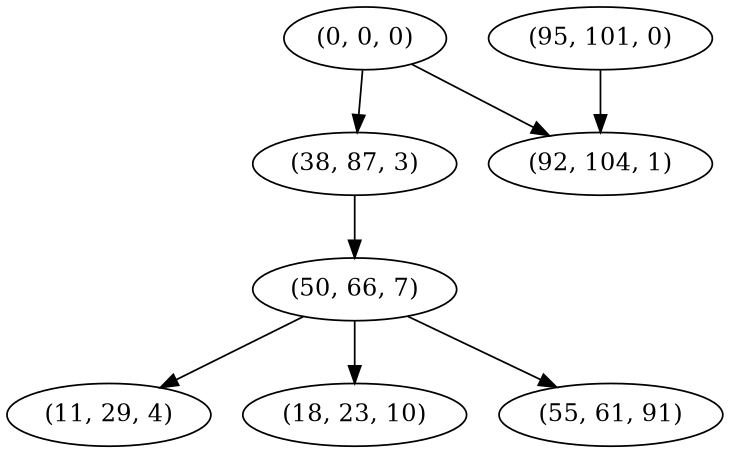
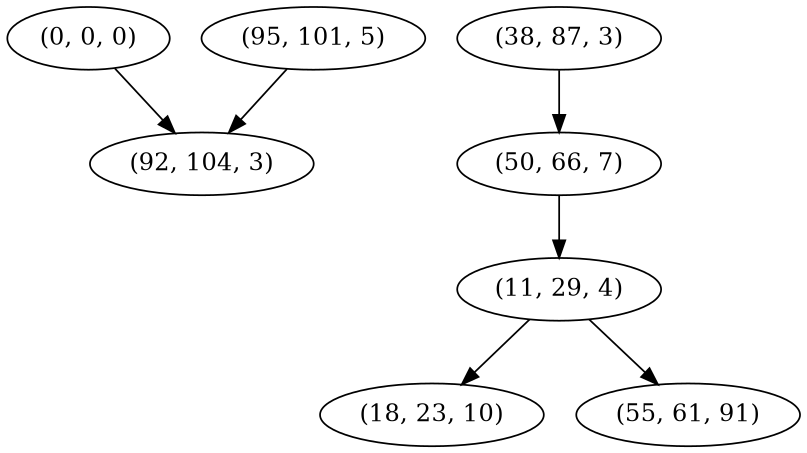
(600, 38) -> (313, 38)
(361, 93) -> none
(600, 164) -> (202, 164)
(355, 344) -> (502, 346)
(474, 348) -> (617, 346)
